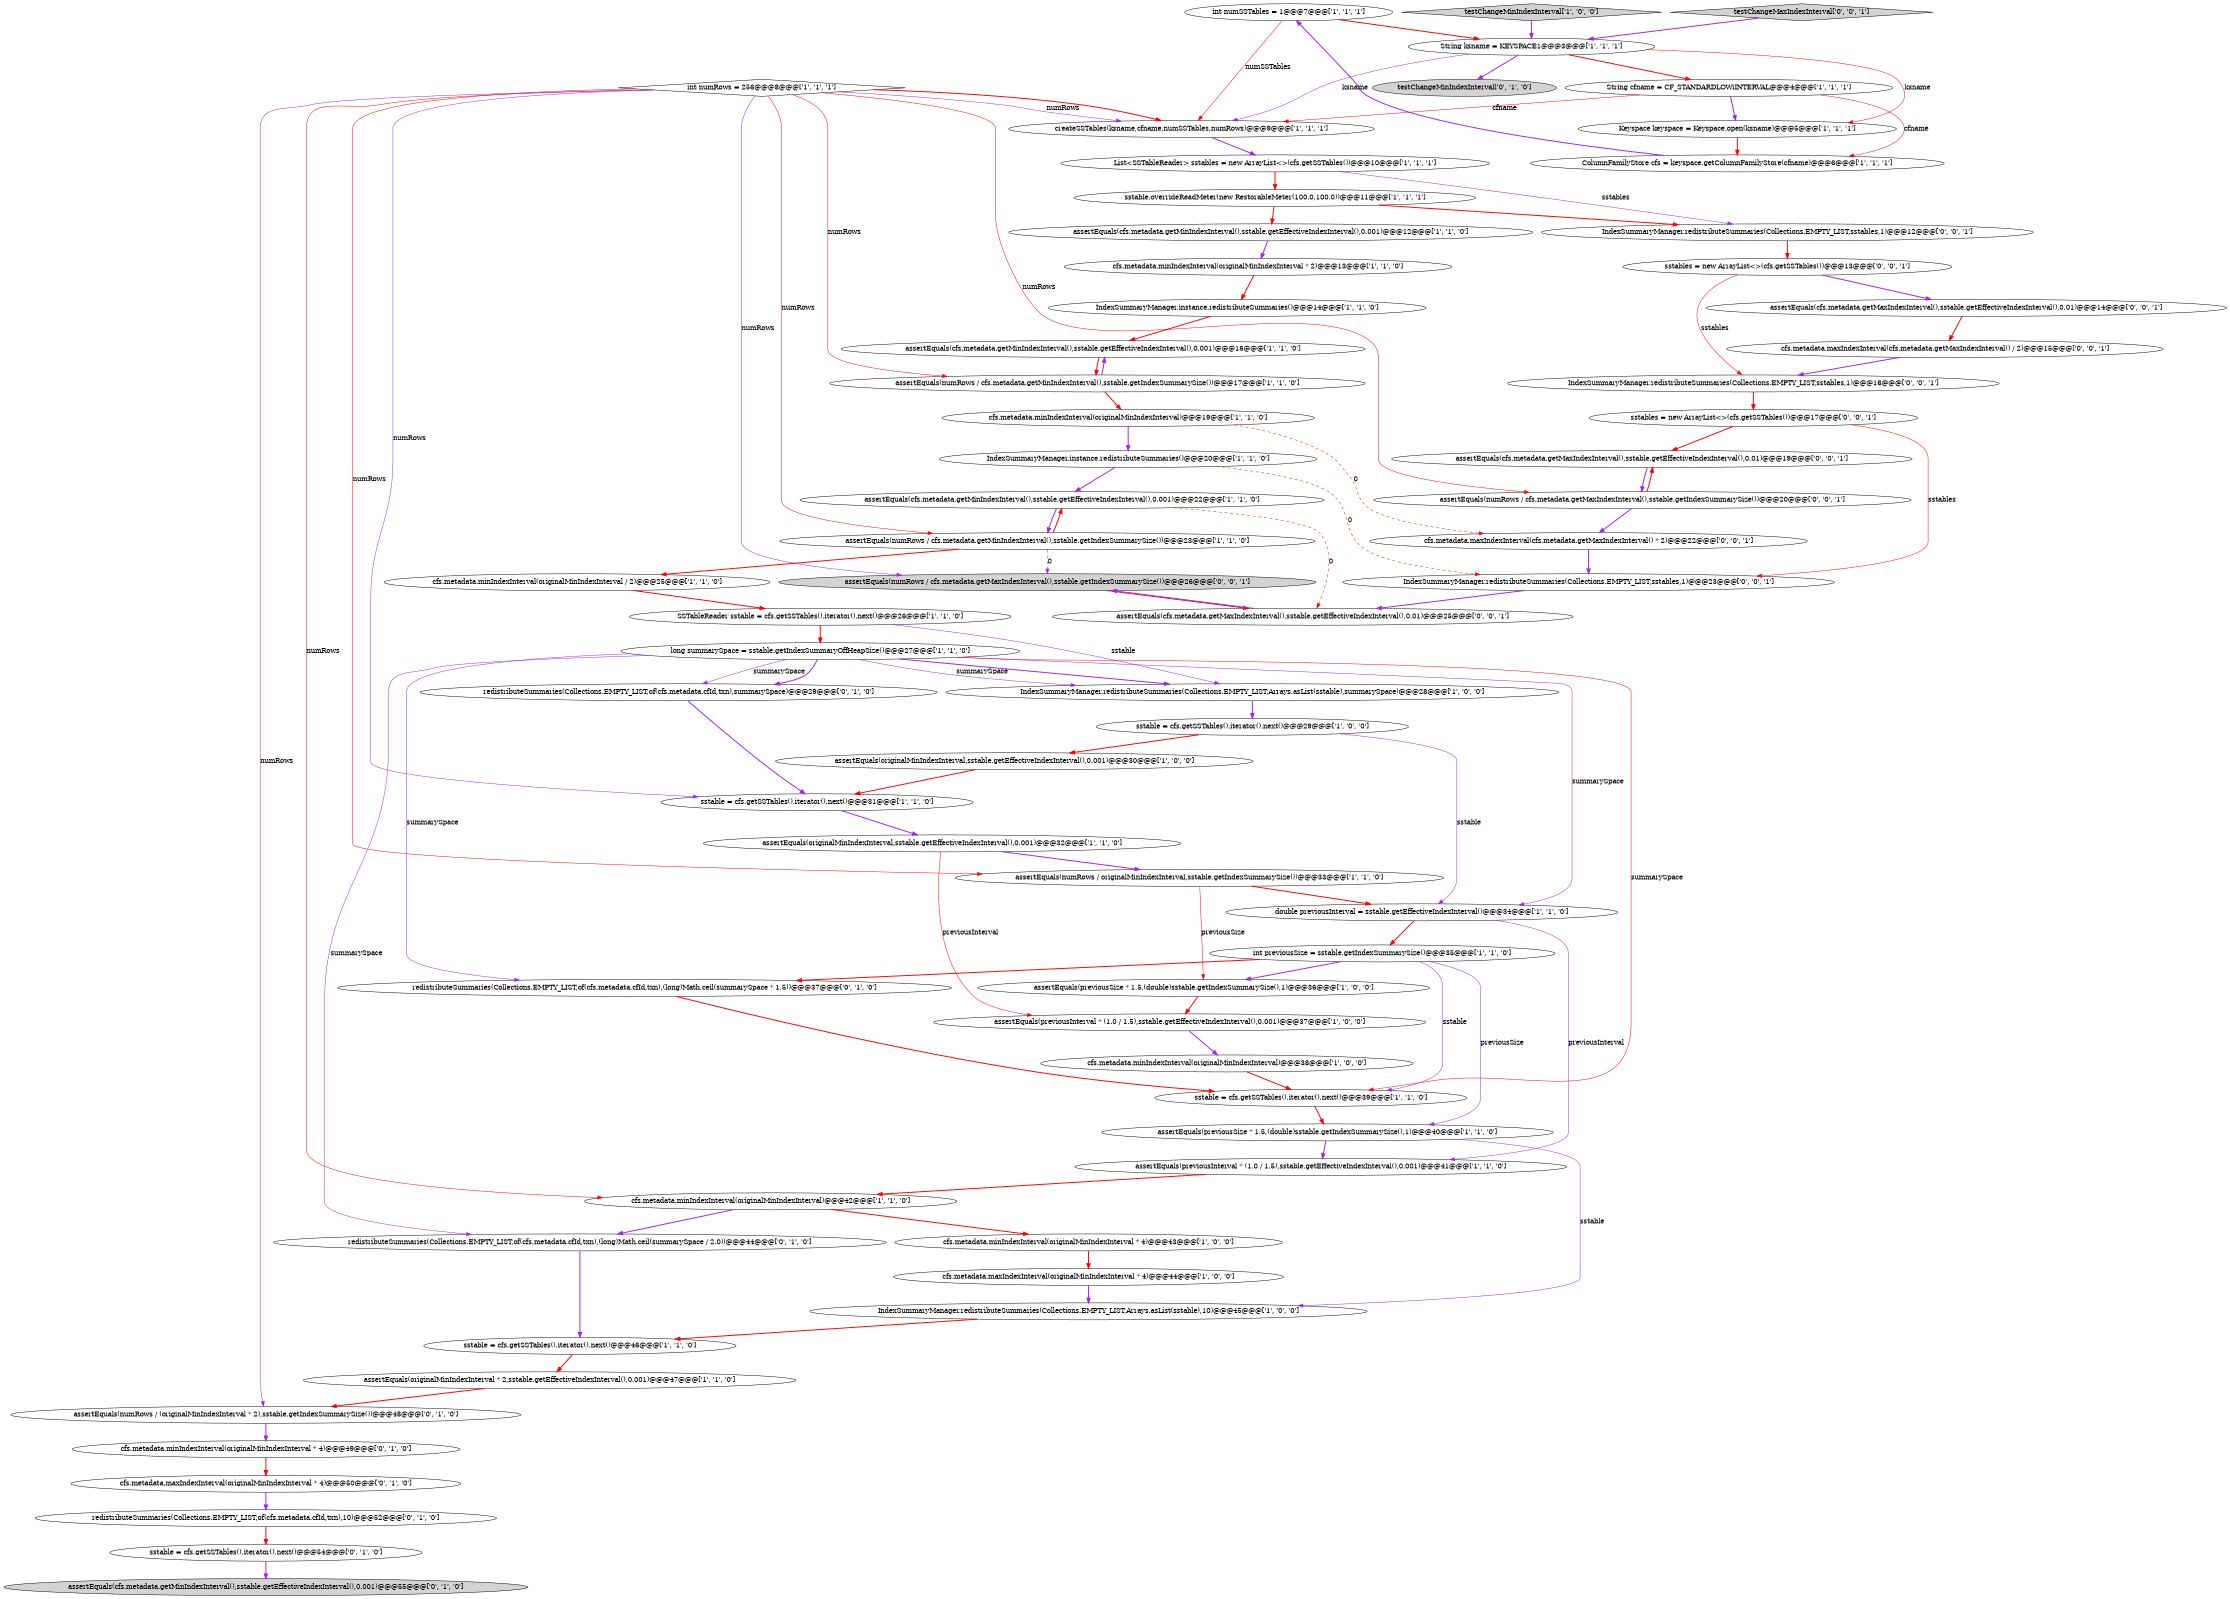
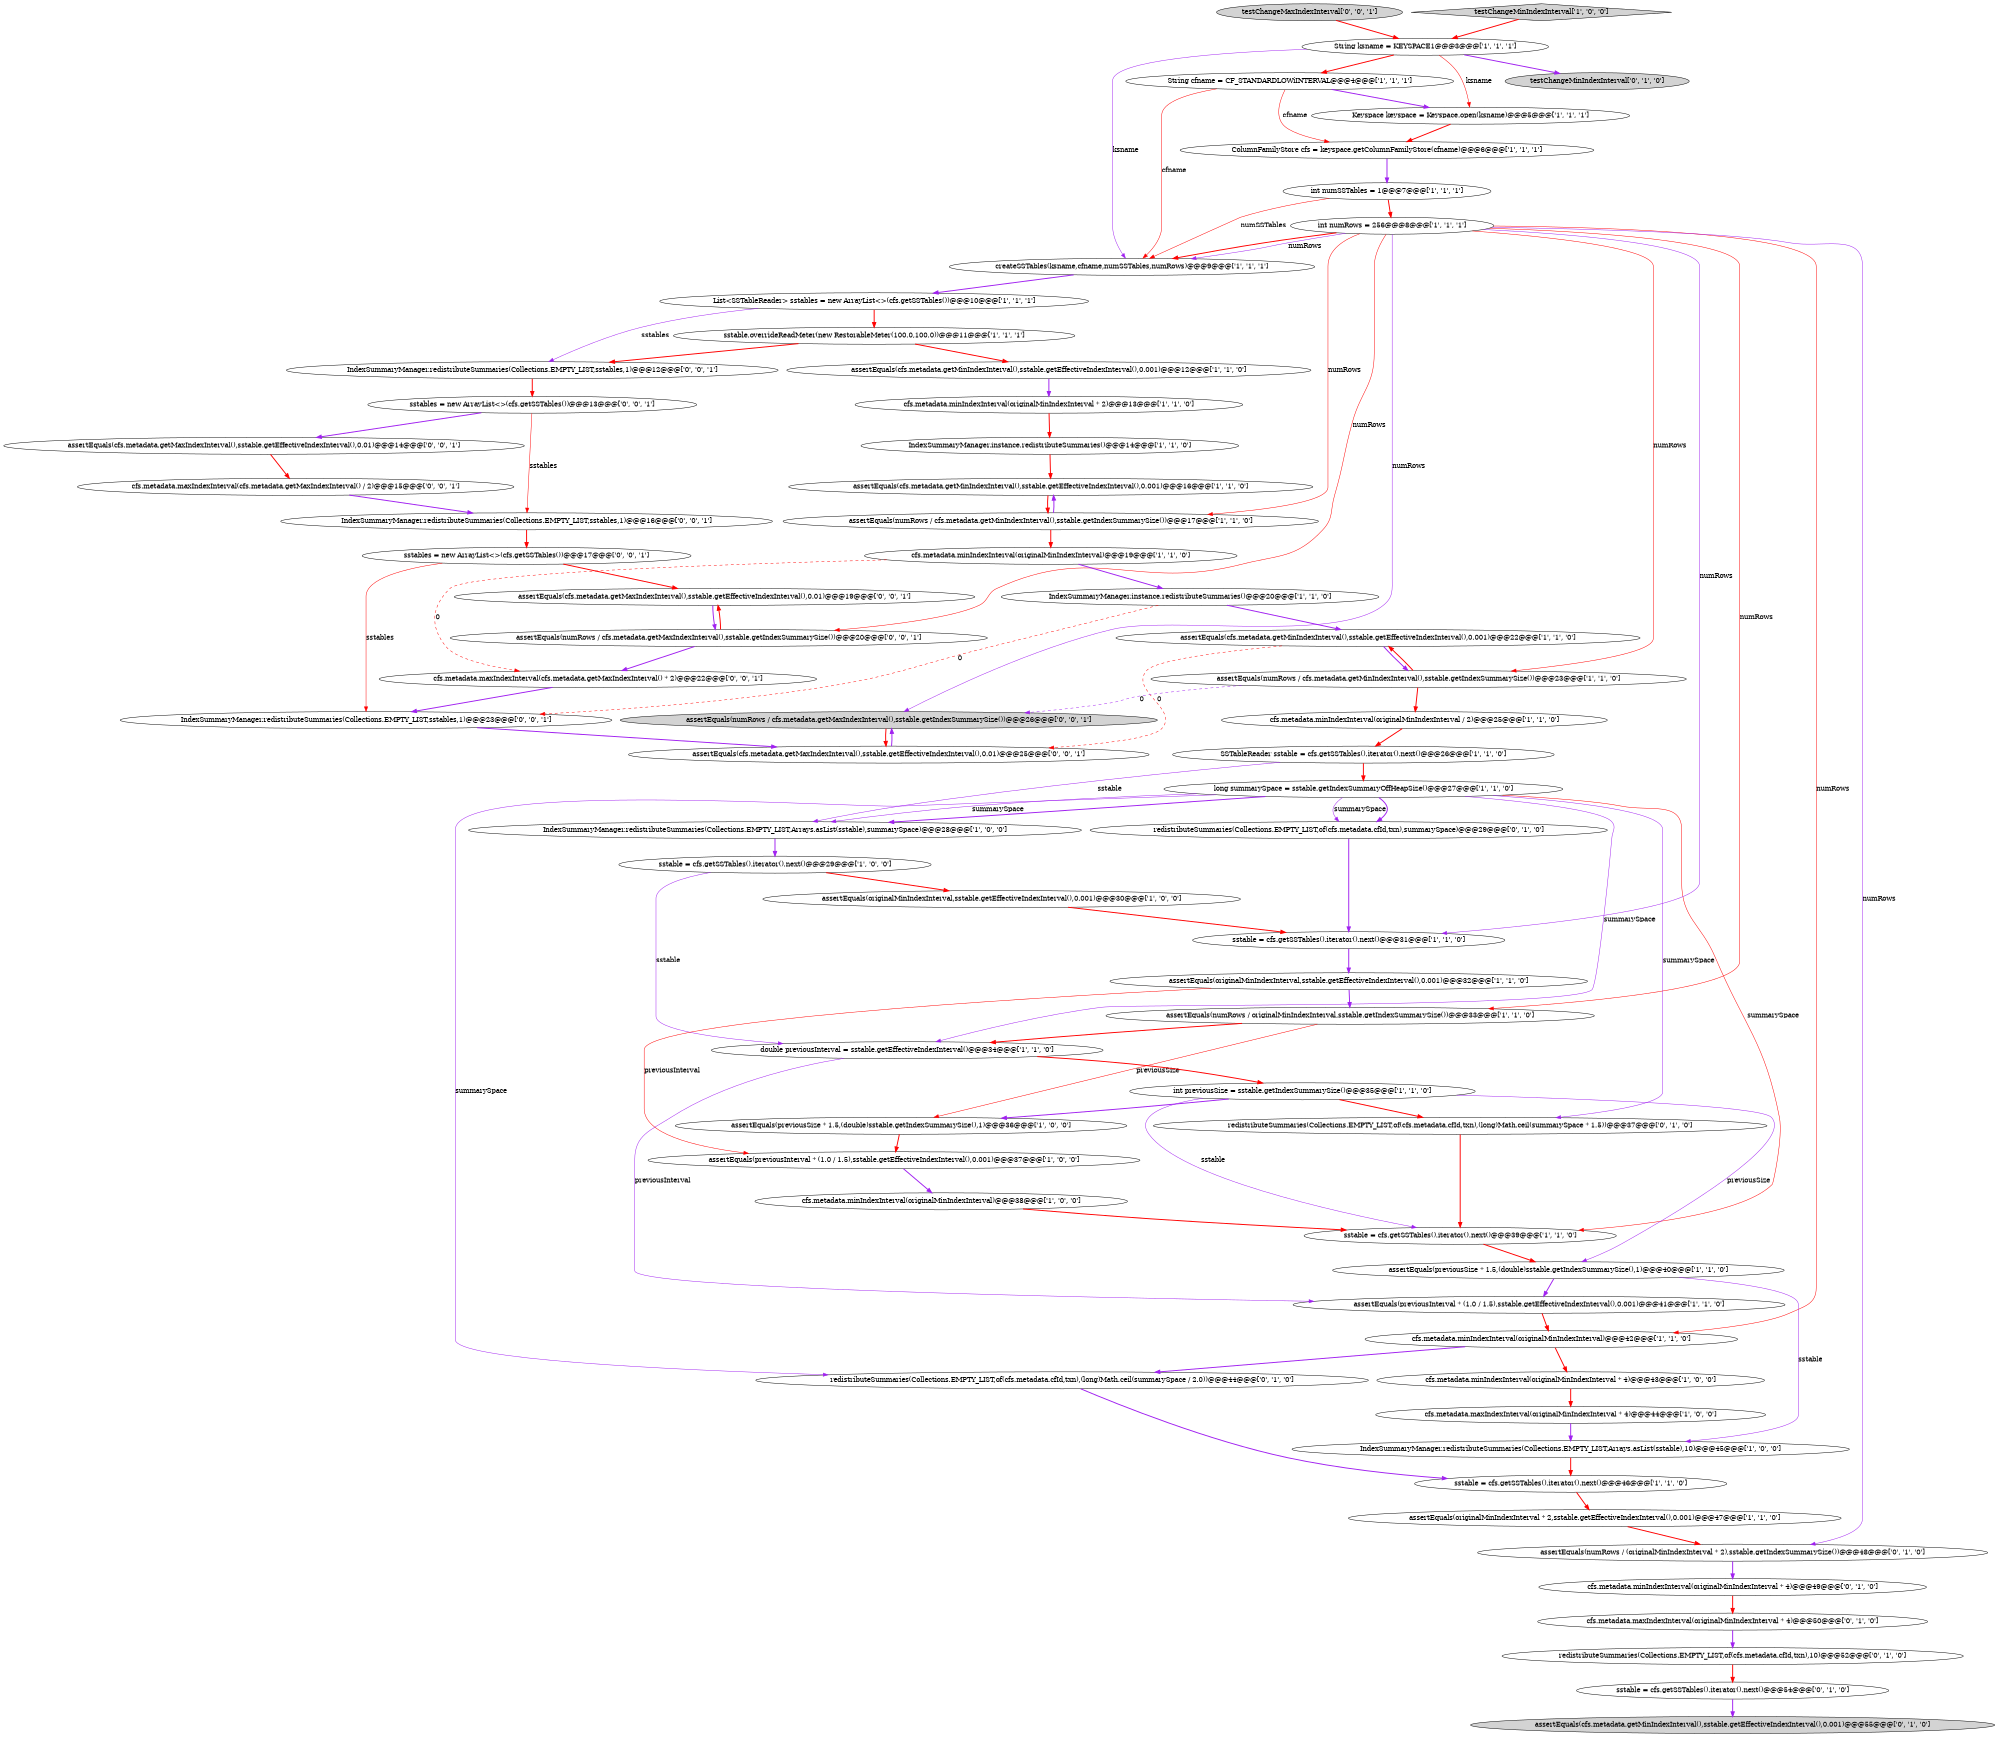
(1802, 12) -> (1310, 12)
(1531, 27) -> (1488, 28)
(1676, 28) -> (1365, 29)
(1407, 29) -> (1389, 206)
(762, 88) -> (1392, 226)
